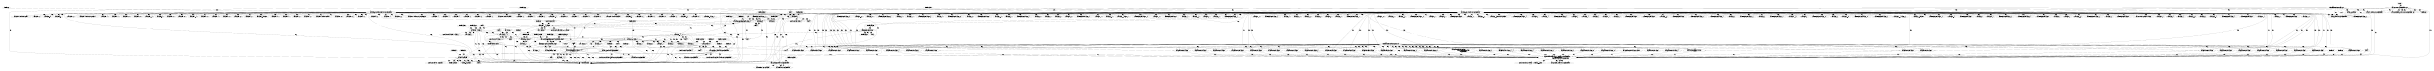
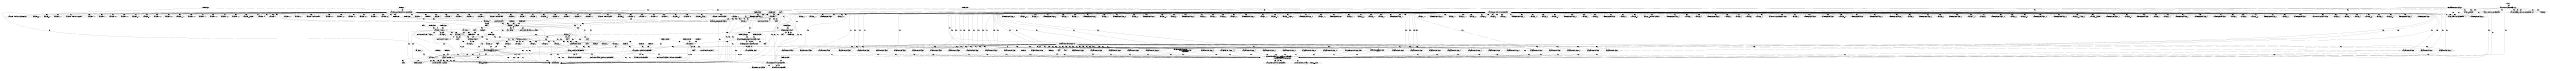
none -> (1778, 17)
